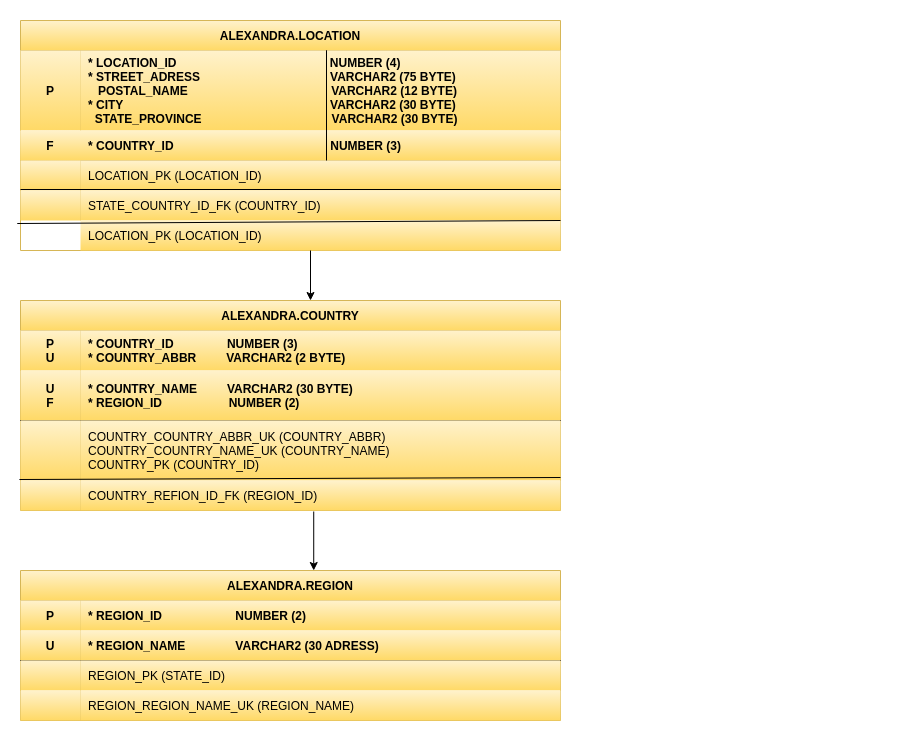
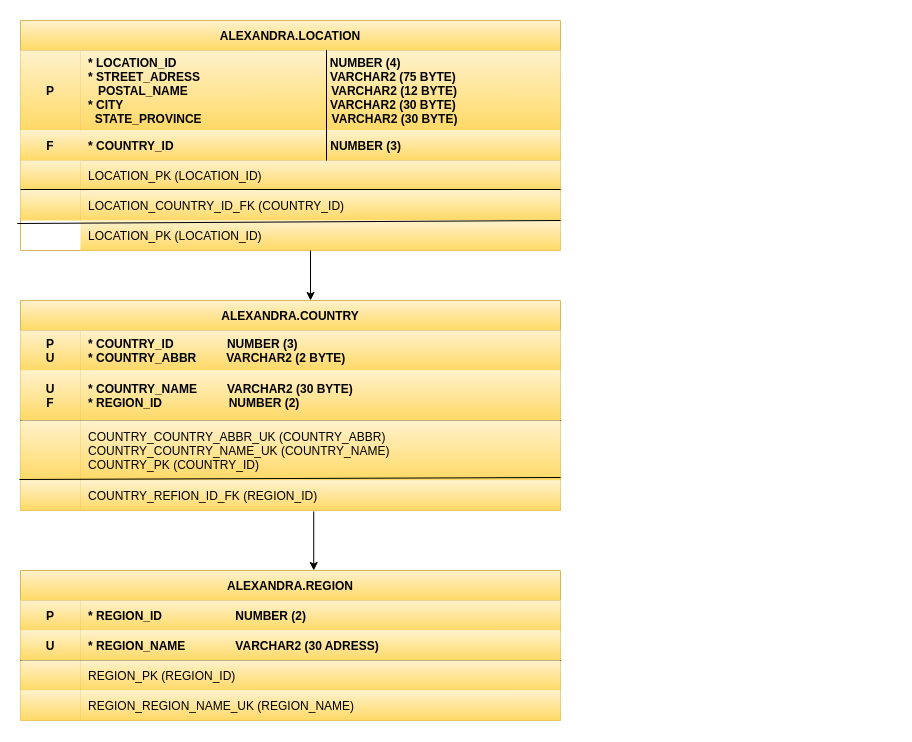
(194, 206) -> (204, 206)
(154, 676) -> (157, 676)
